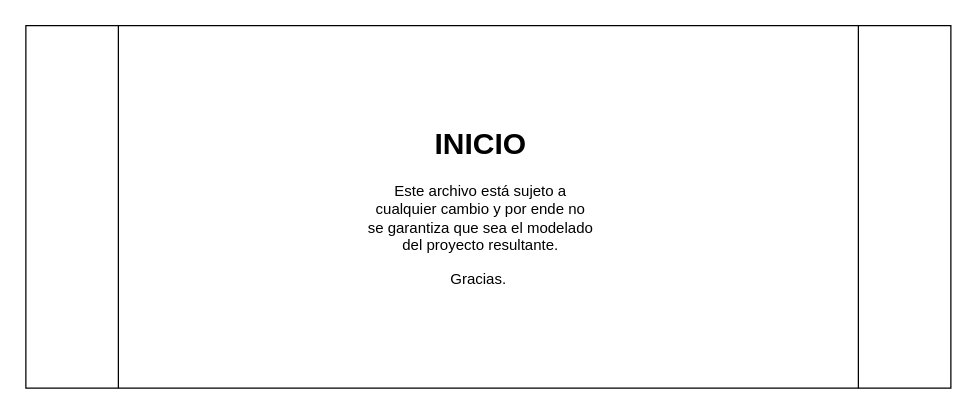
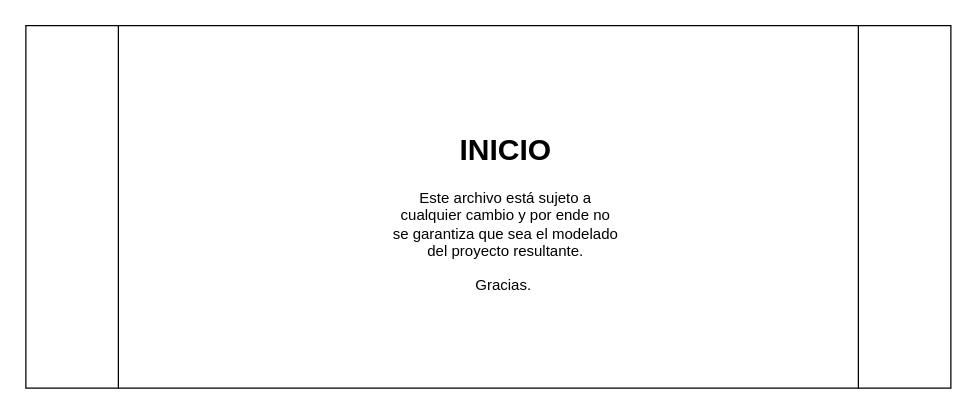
(481, 207) -> (506, 213)
